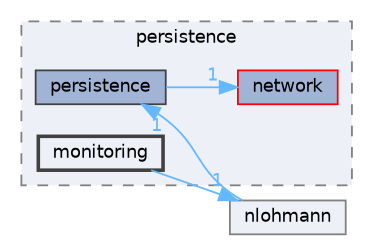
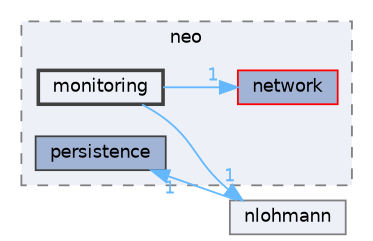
(187, 38) -> (187, 38)
(193, 87) -> (191, 87)
